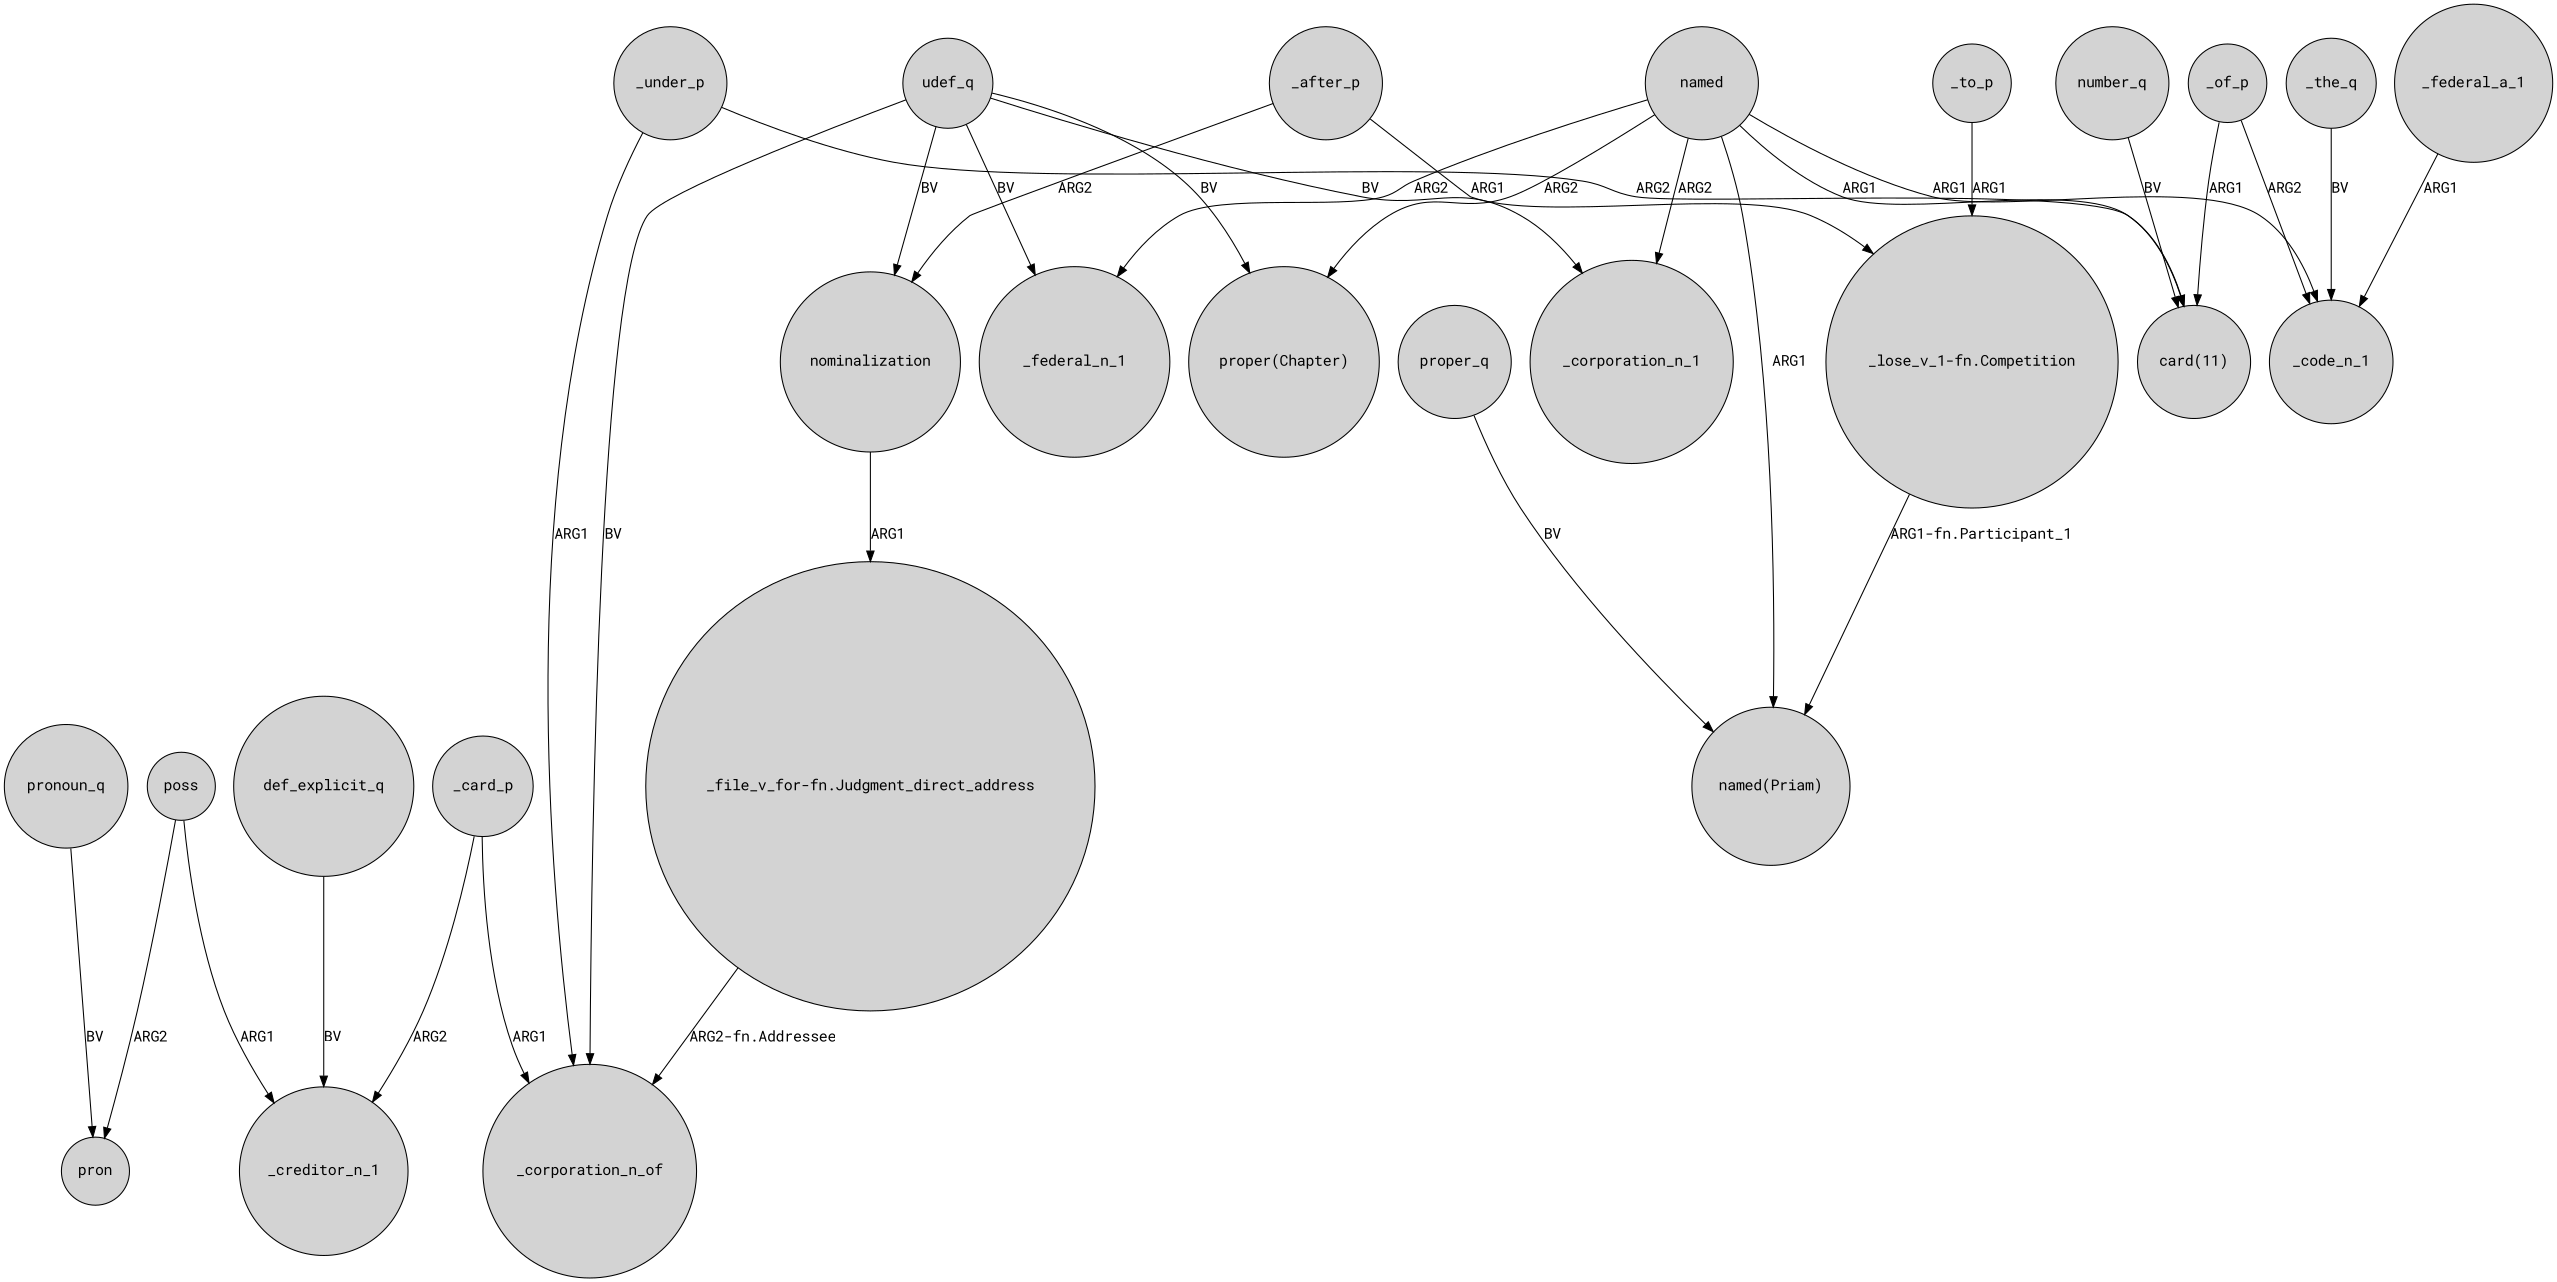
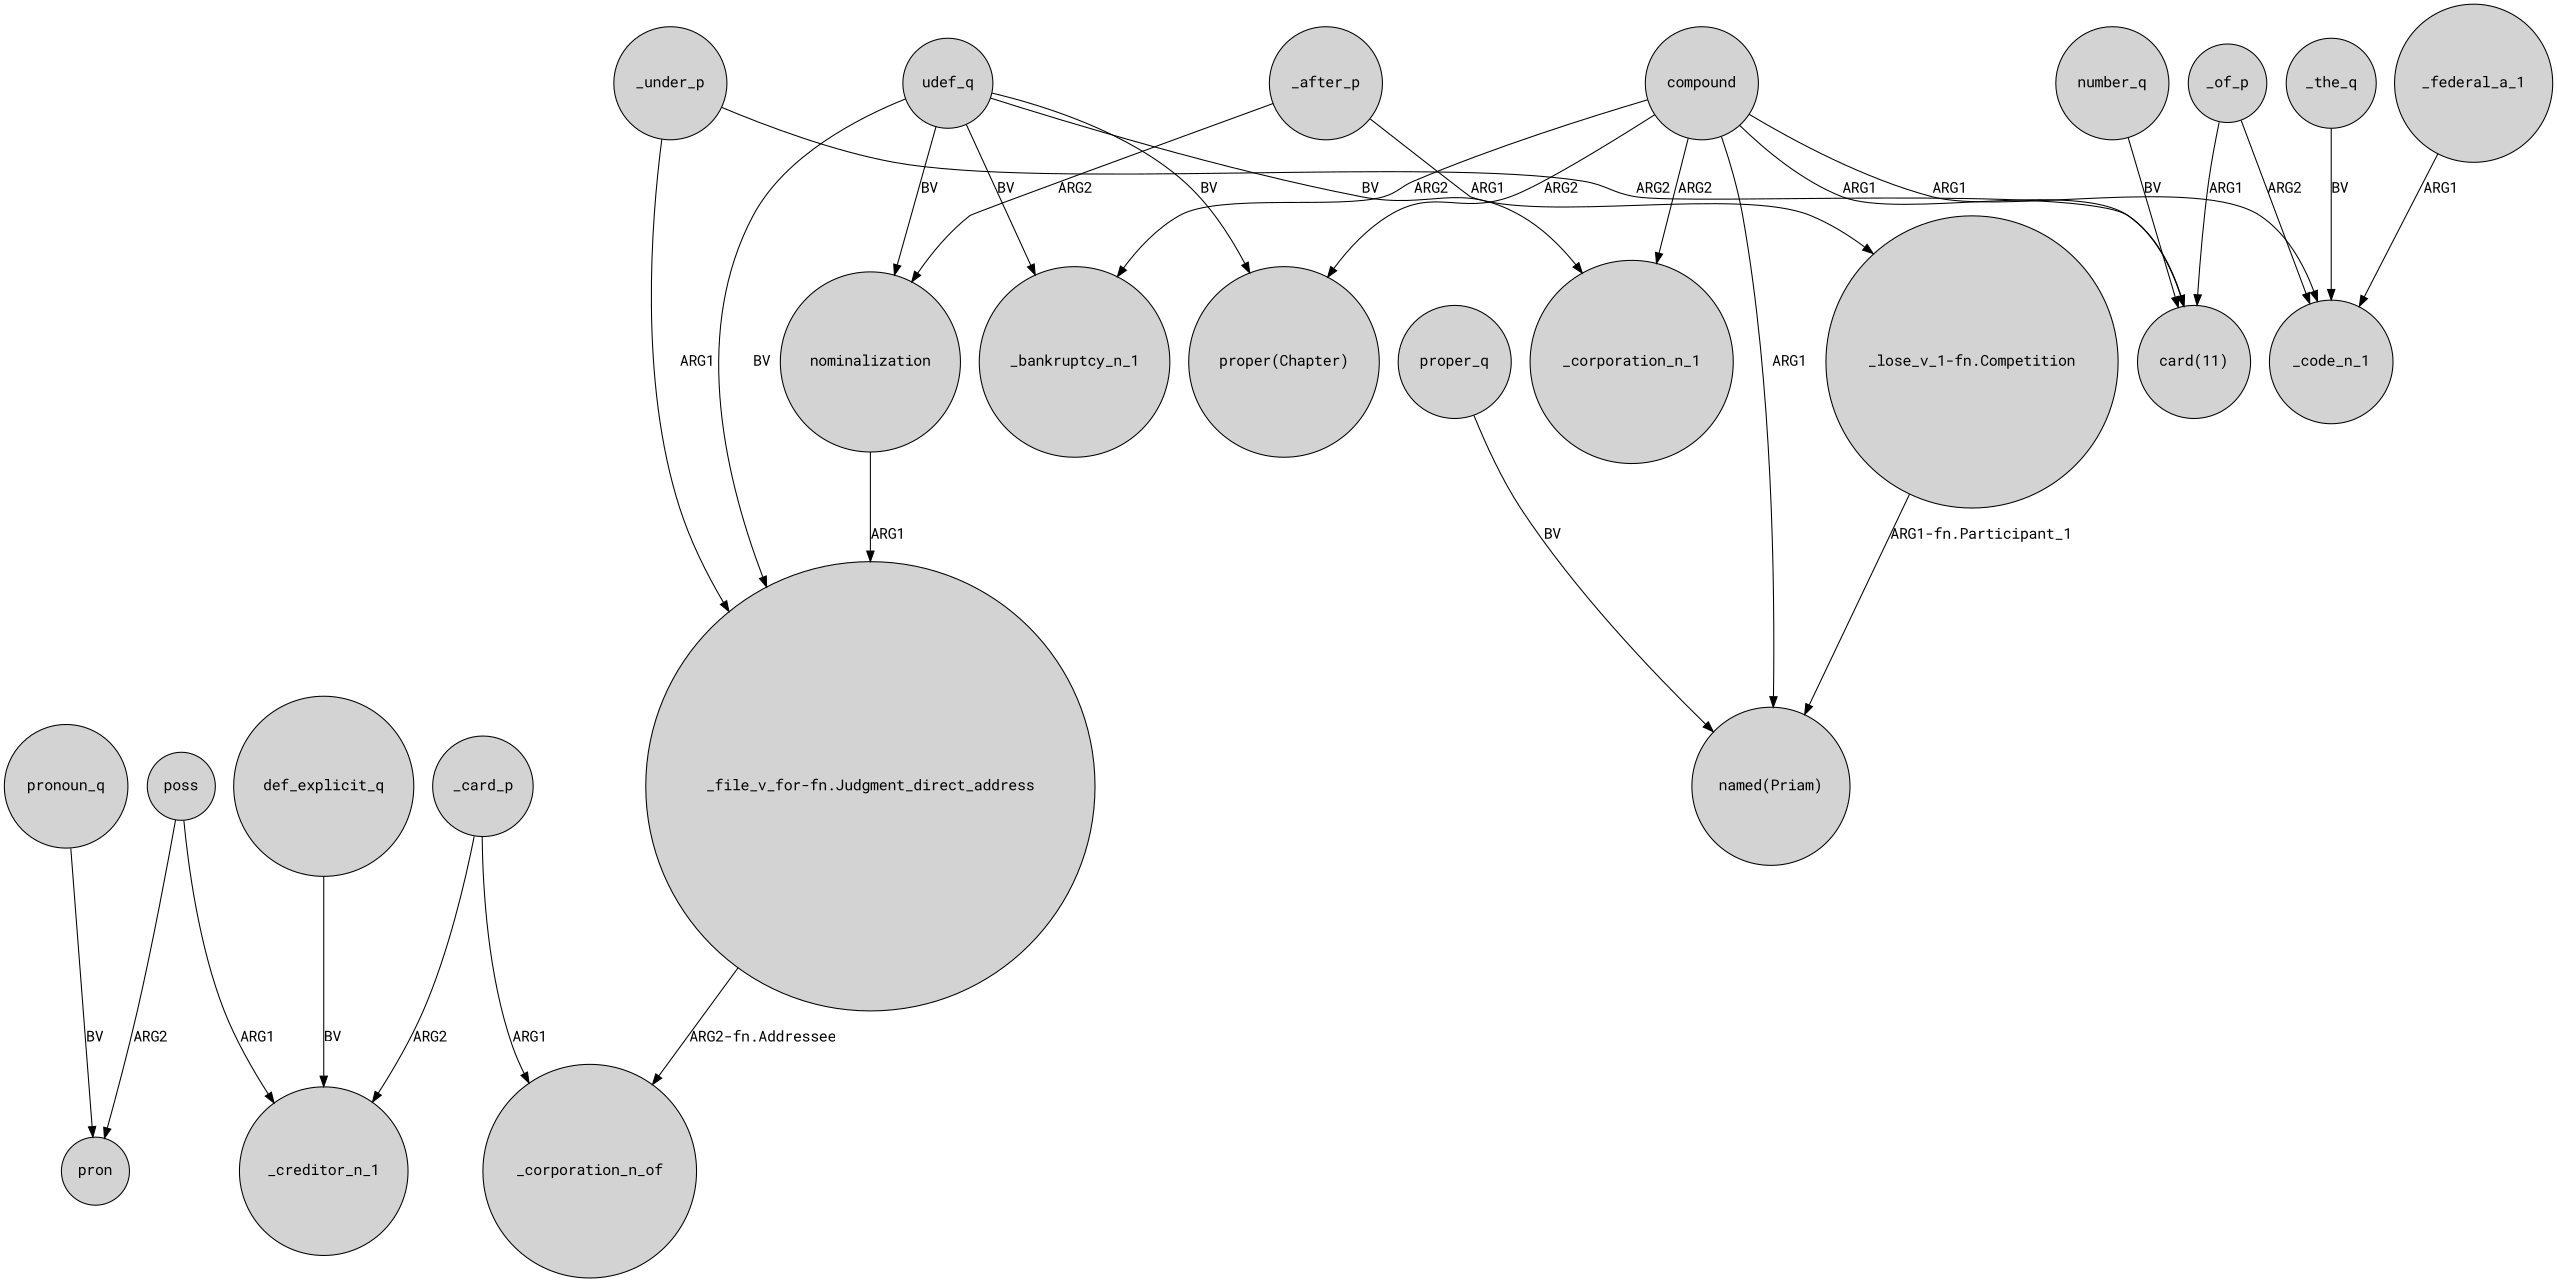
(1702, 83) -> (1702, 83)
(1972, 83) -> none
(1075, 362) -> (1075, 362)
(606, 491) -> (725, 299)
(551, 588) -> (655, 377)
